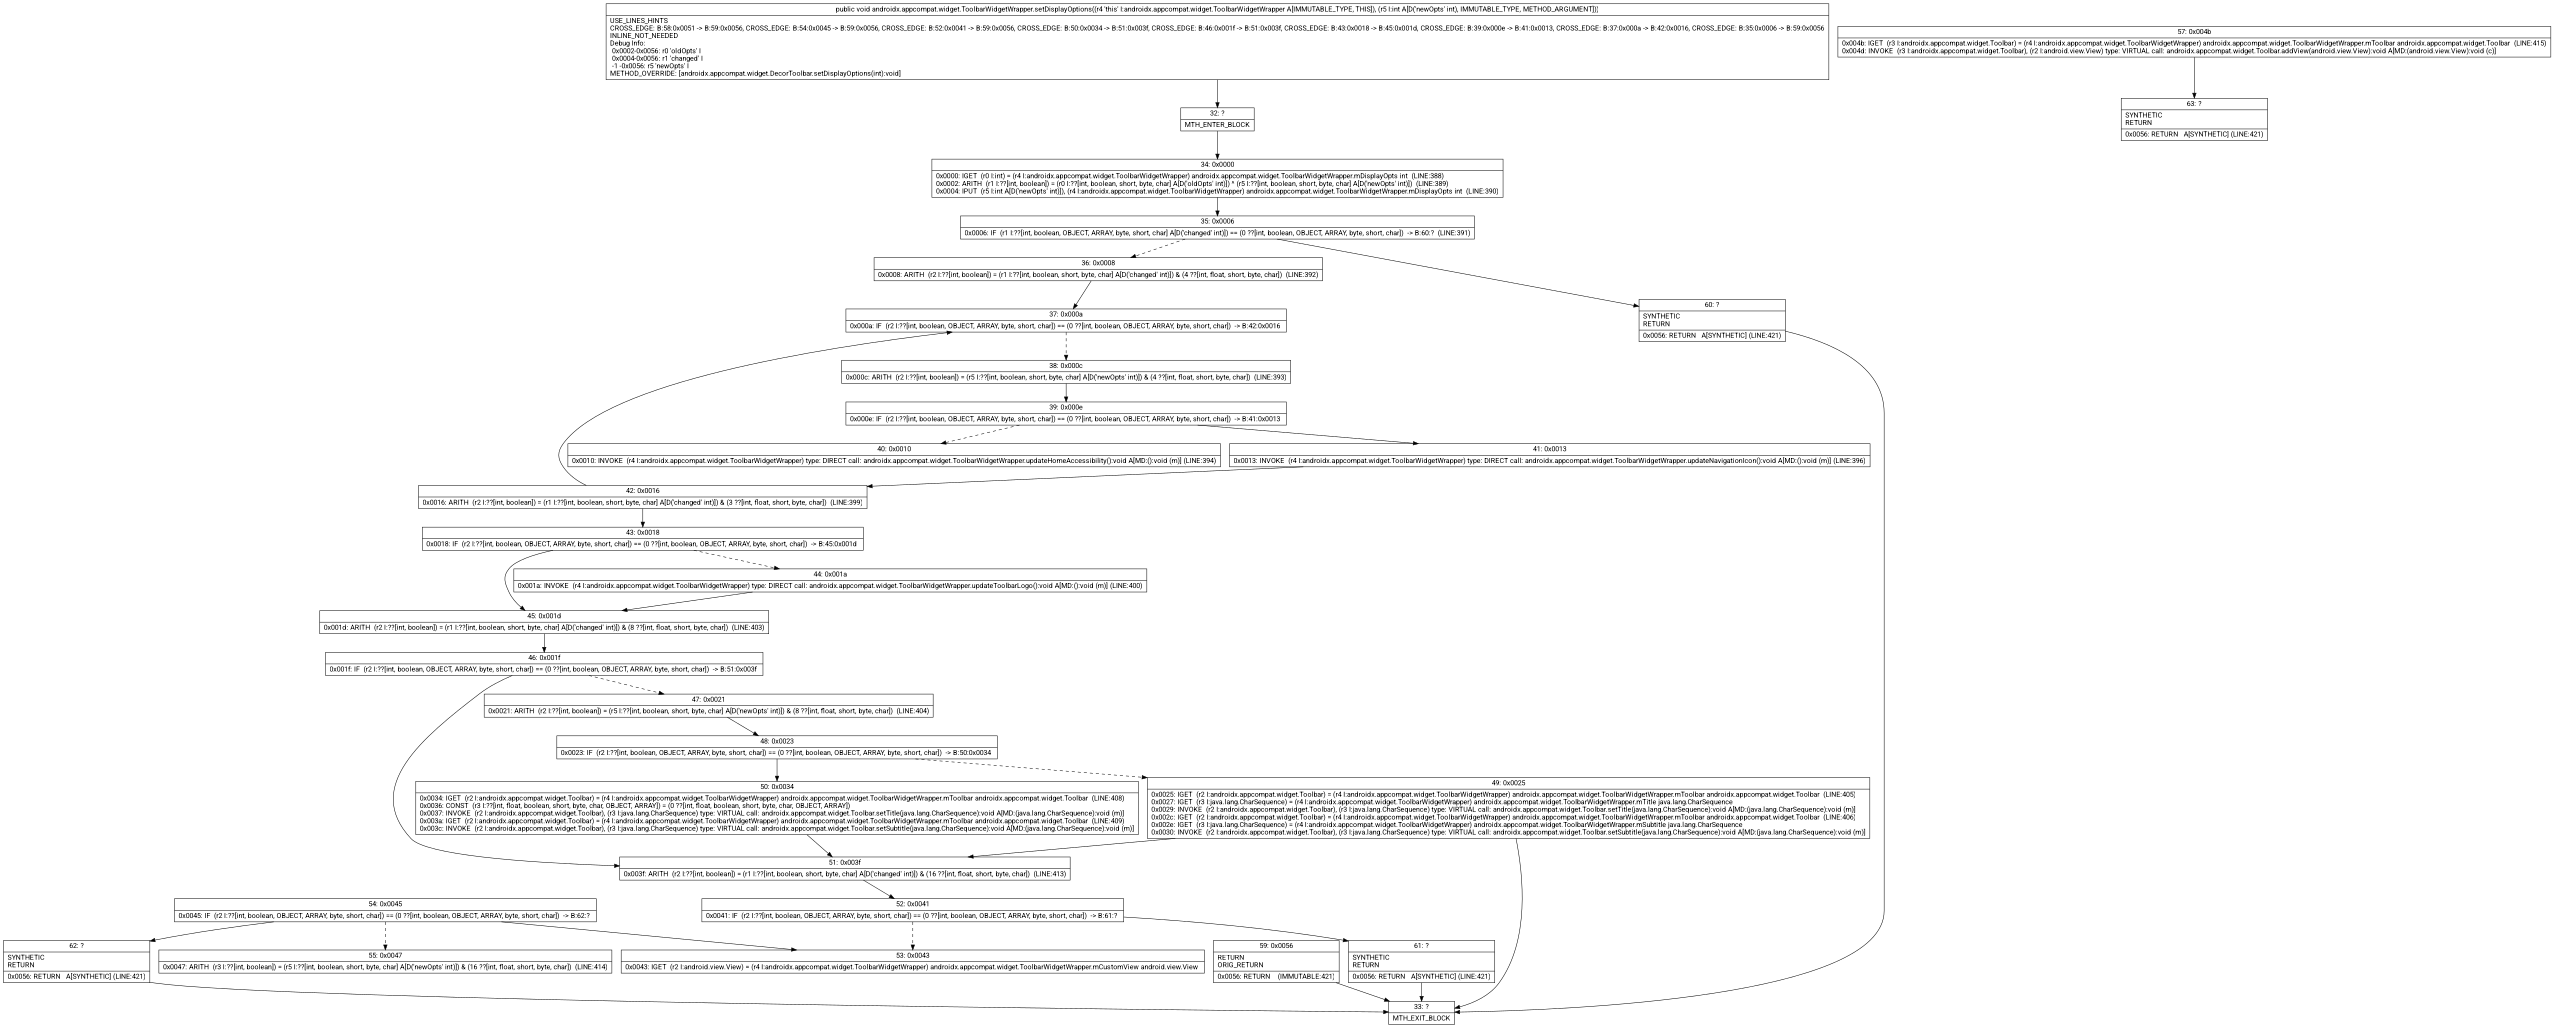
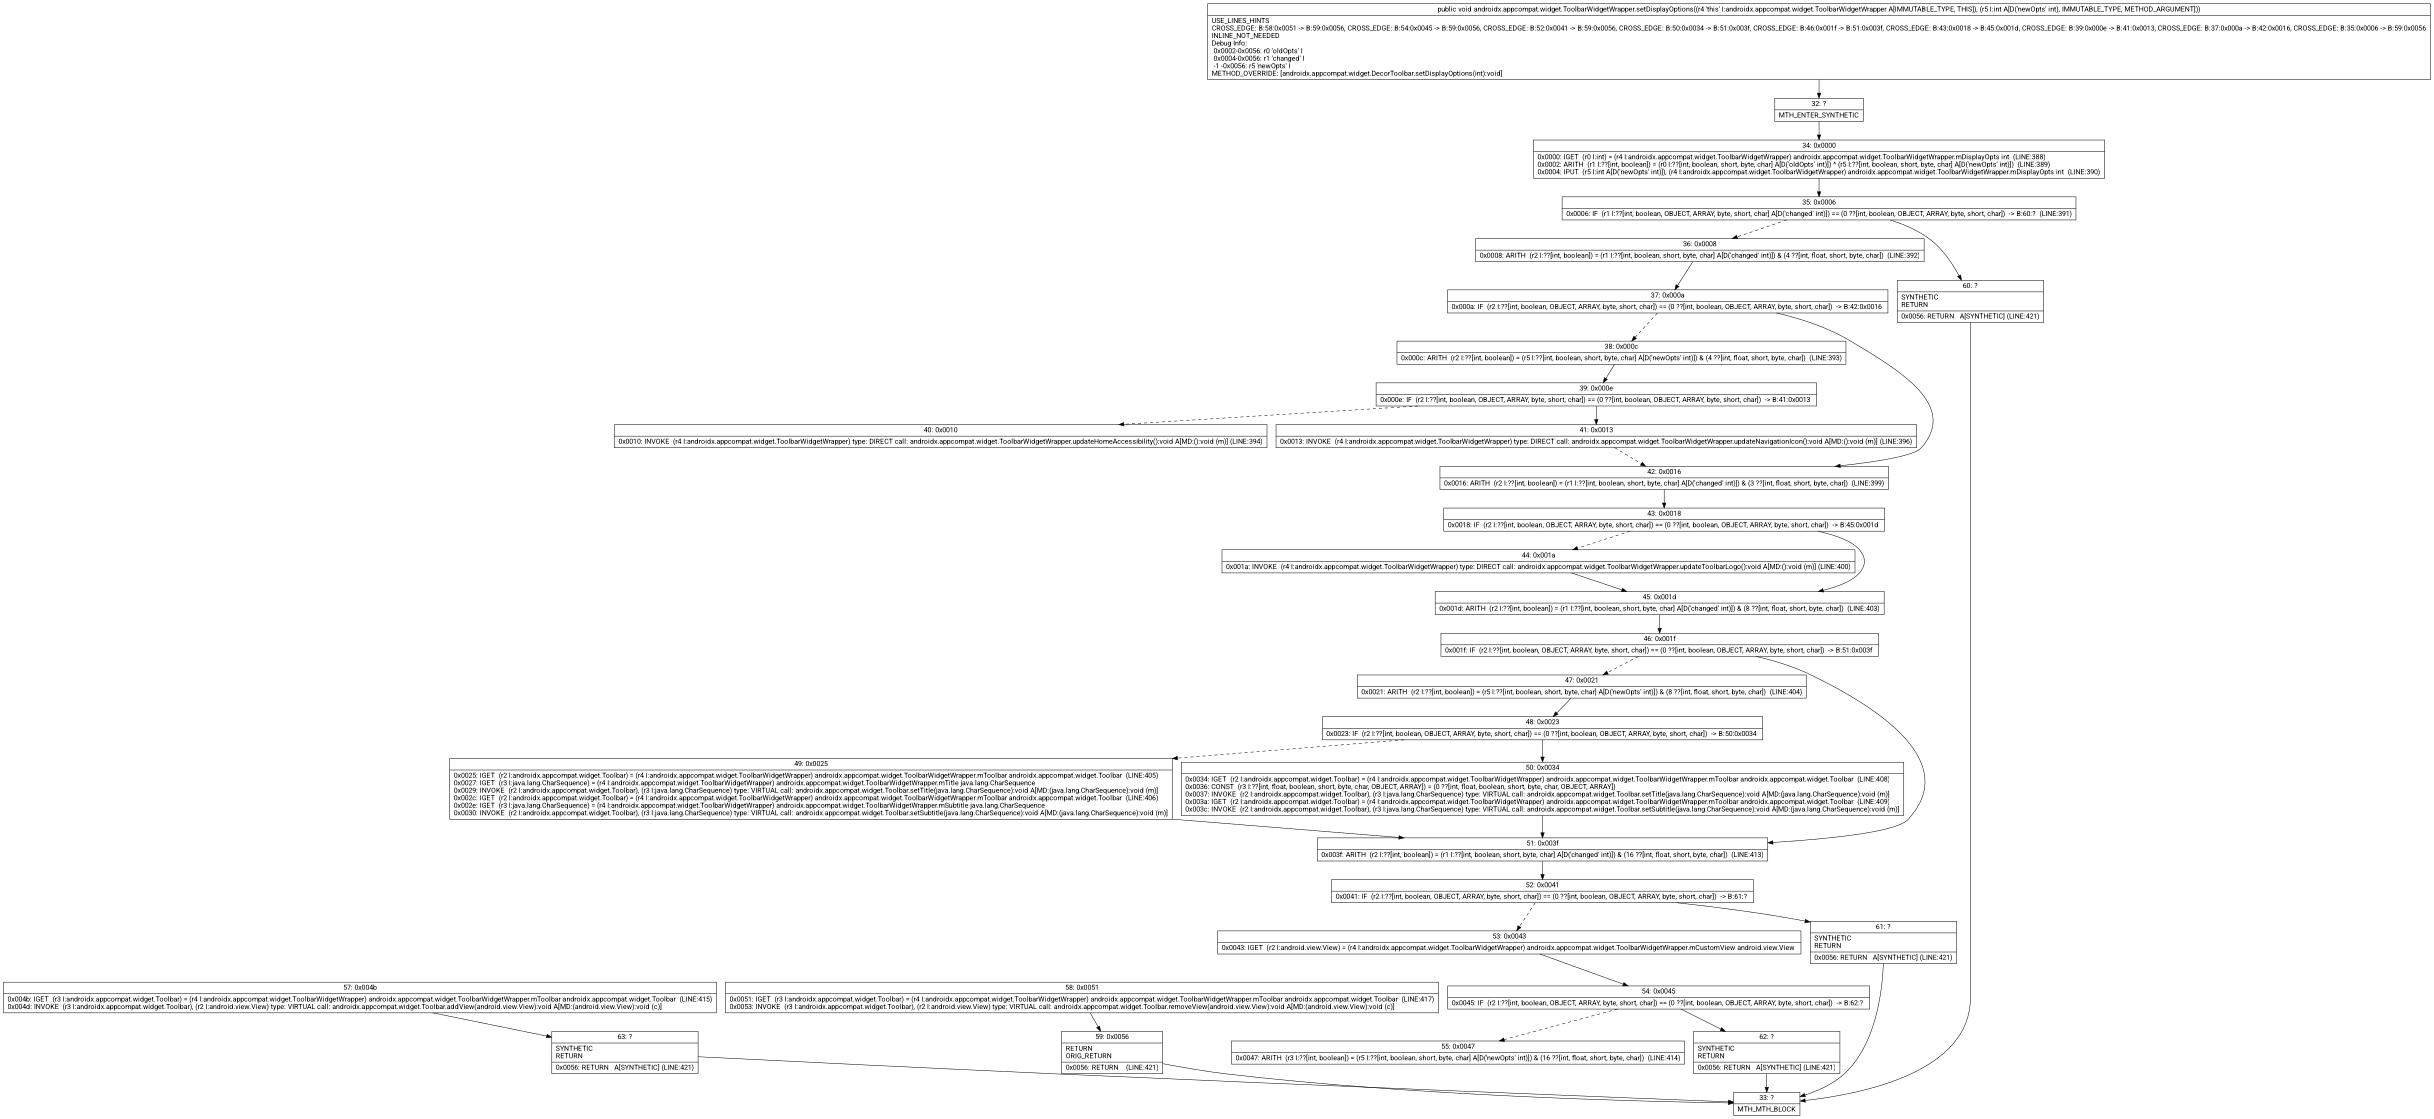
(1217, 125) -> (1819, 115)
(720, 372) -> (1913, 385)
(1088, 477) -> (1628, 456)
(646, 936) -> (1582, 969)
(1518, 936) -> (1213, 1081)
(1276, 977) -> (1112, 1068)
none -> (1082, 998)
(1422, 1018) -> (1767, 1109)
